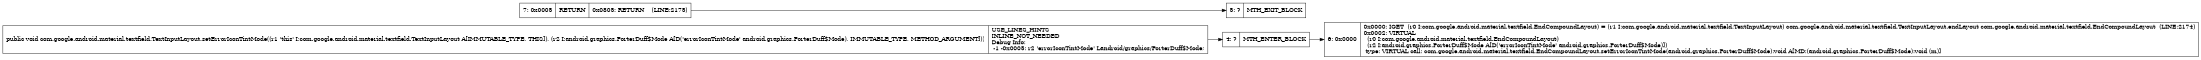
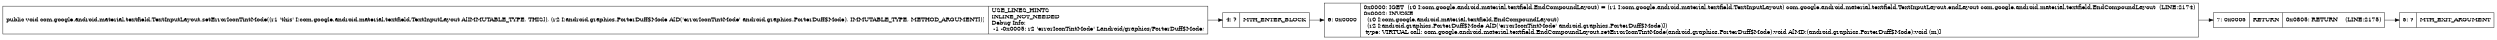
(1275, 10) -> (2455, 20)
none -> (2204, 20)
(1391, 33) -> (1390, 14)
